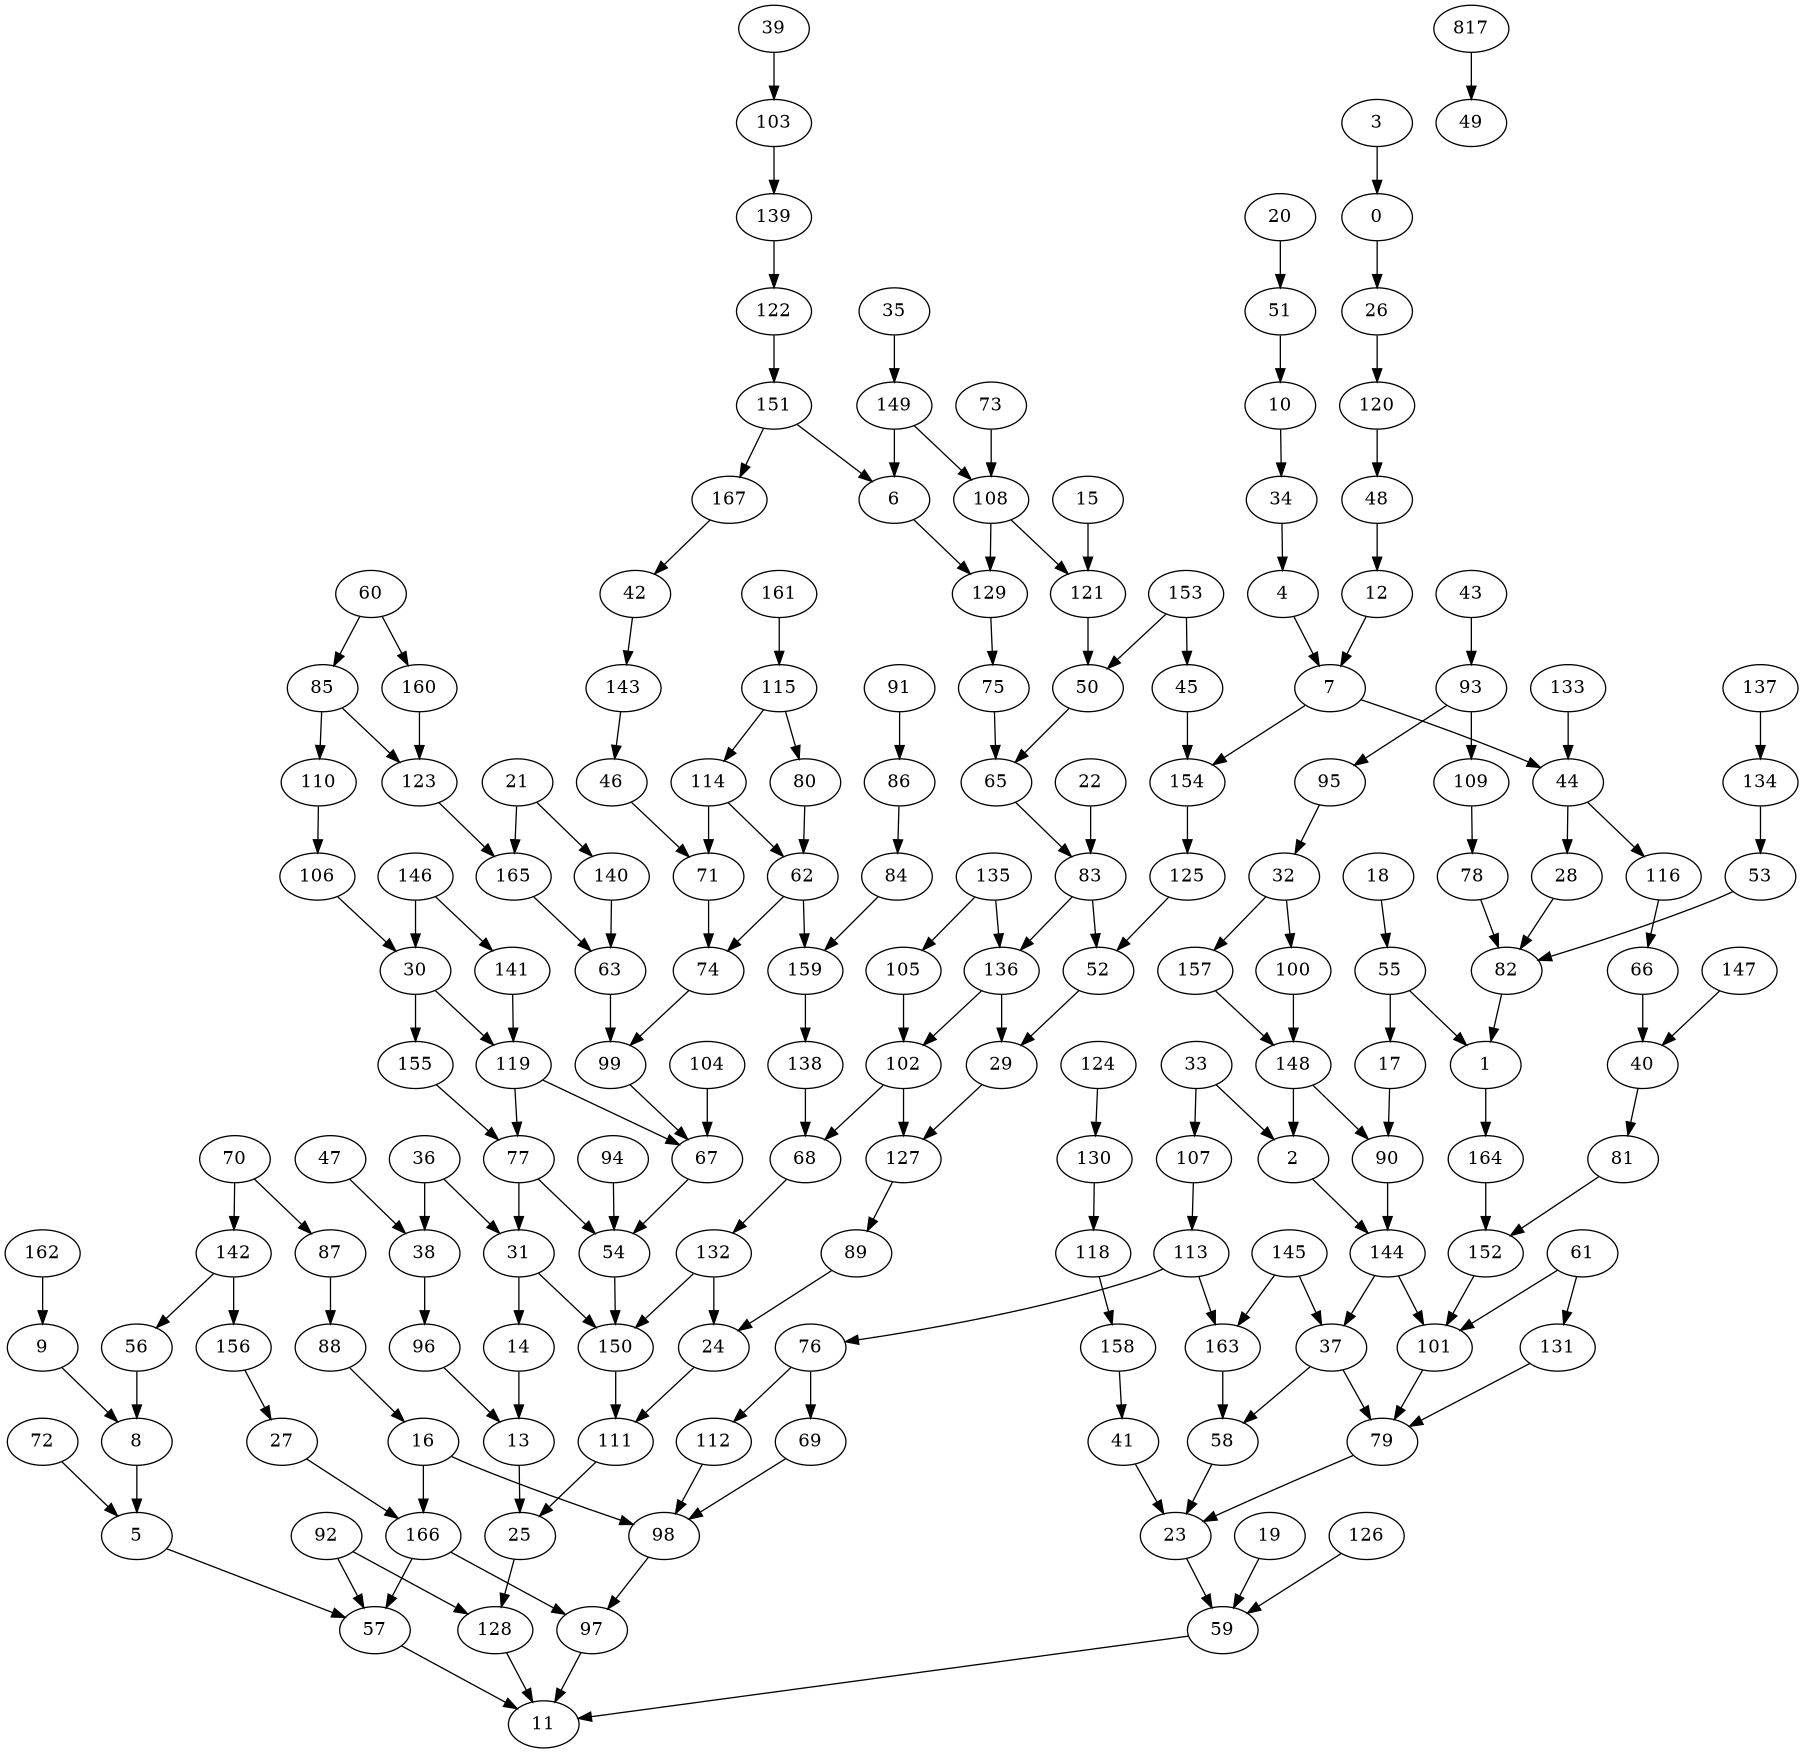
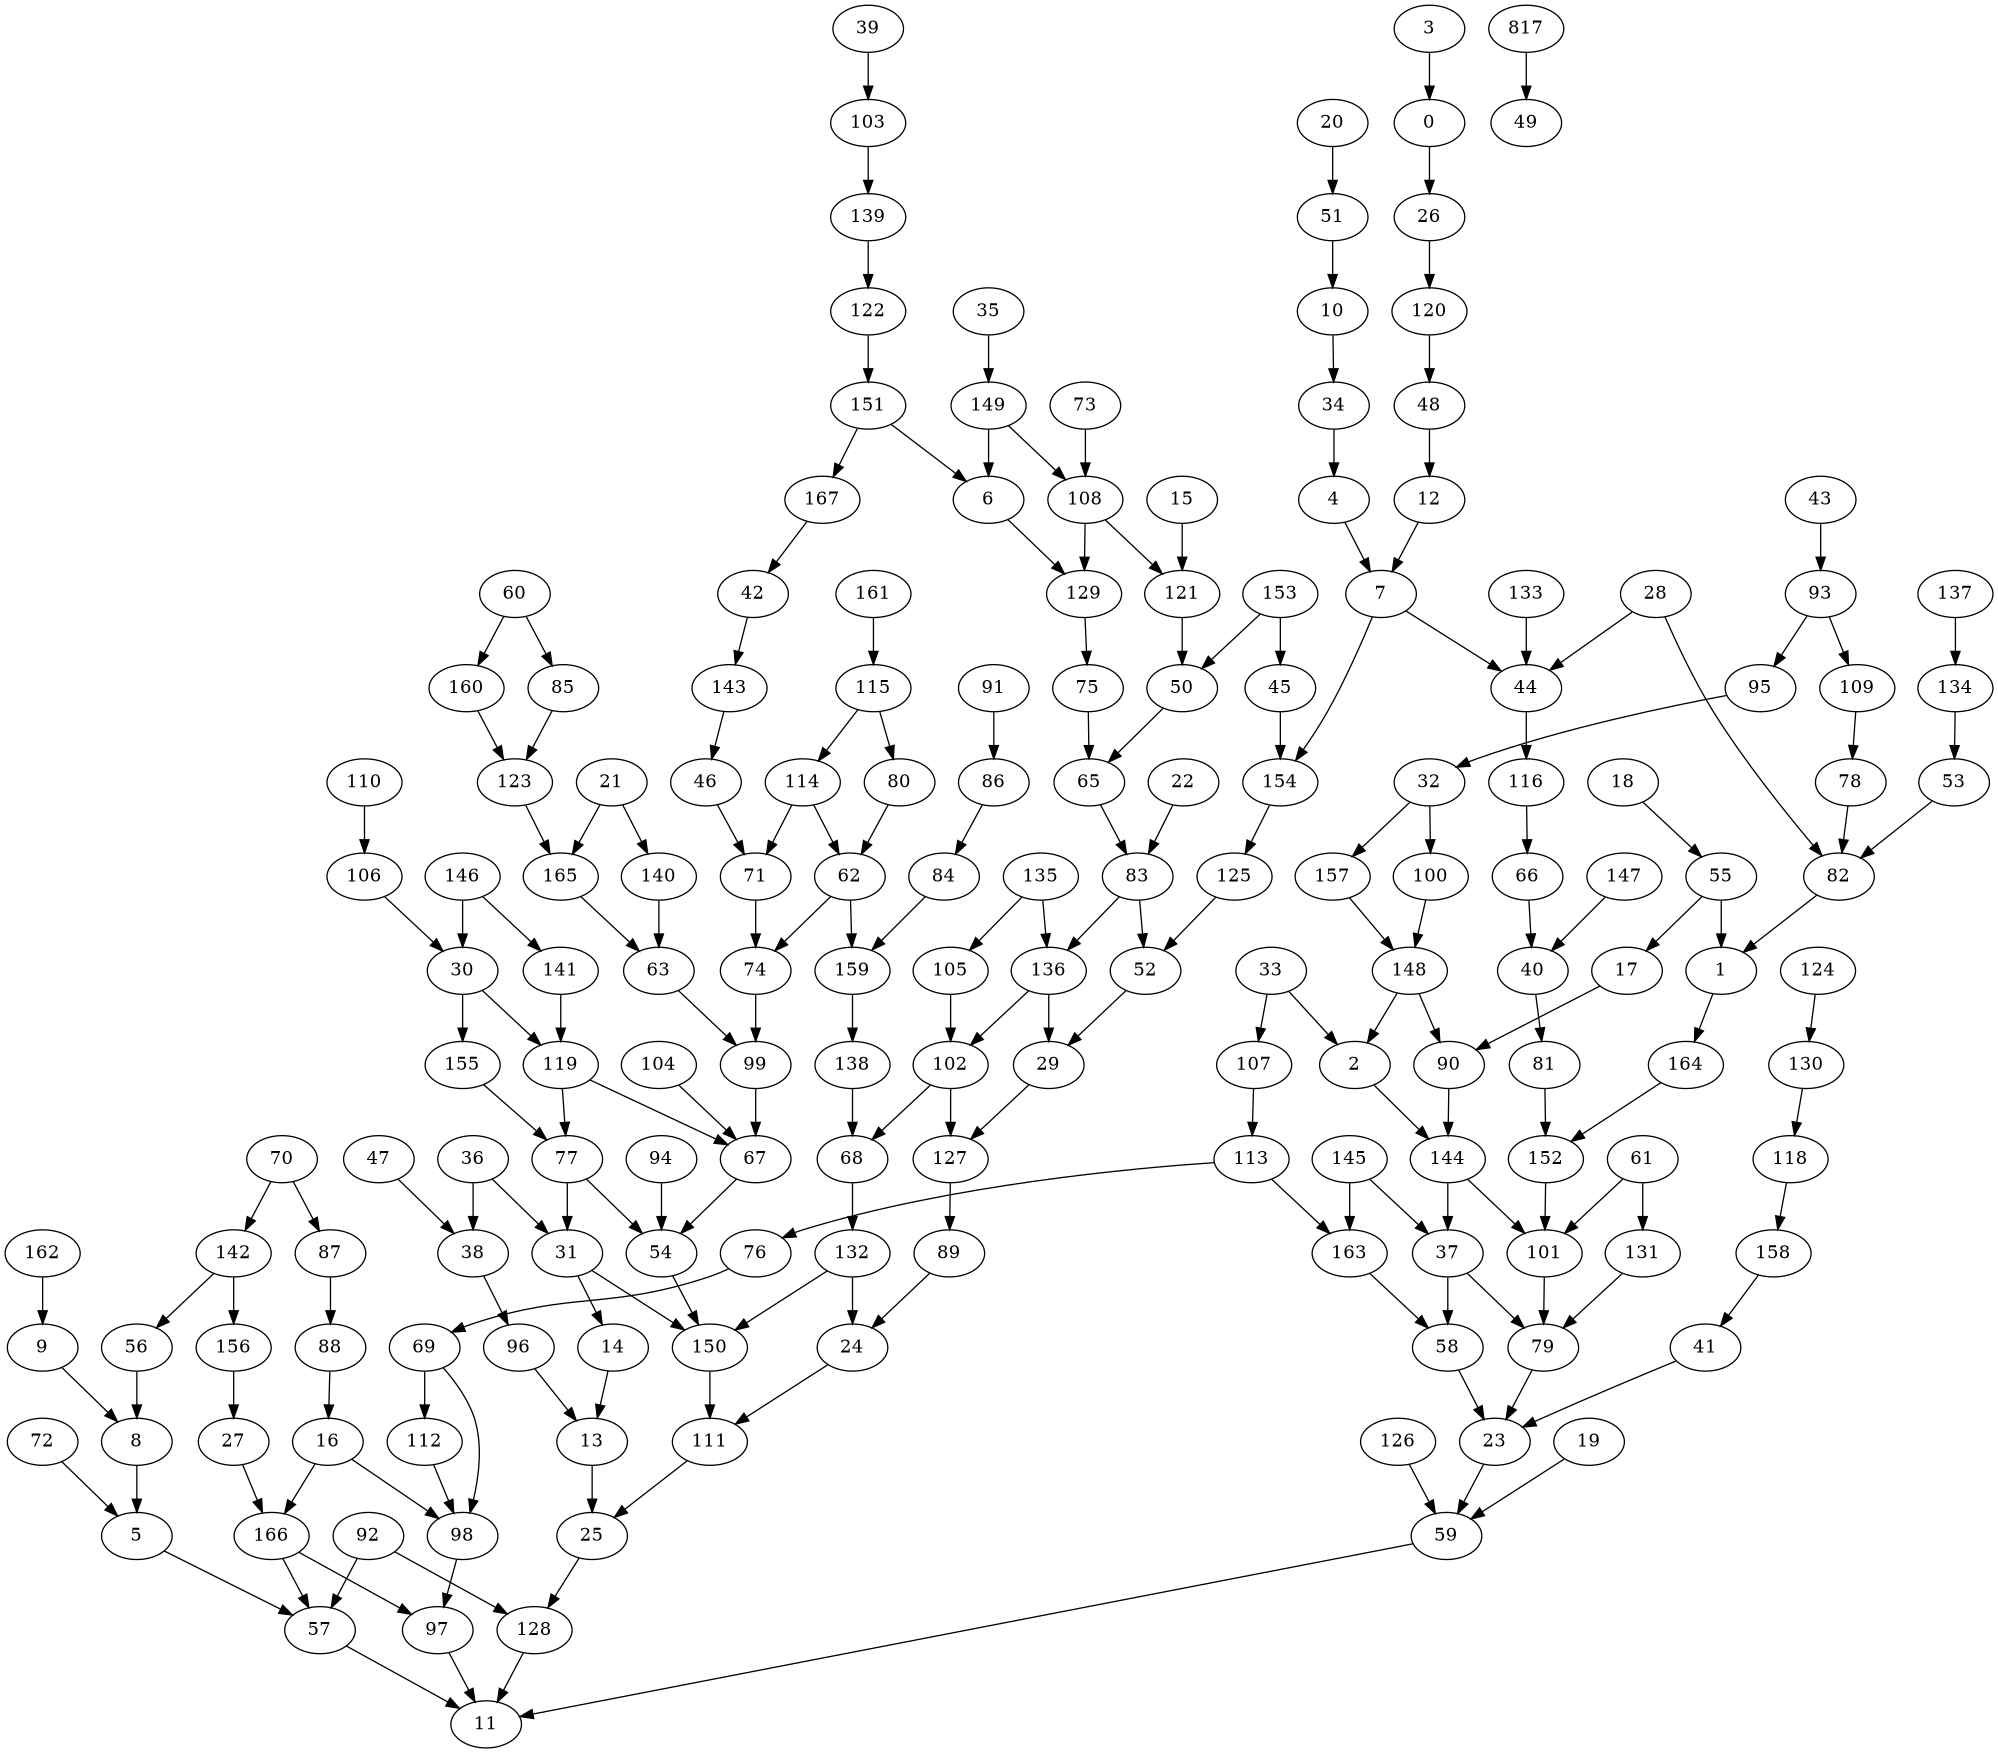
(321, 729) -> none
(1568, 823) -> (1596, 637)
(767, 1390) -> (425, 1388)
